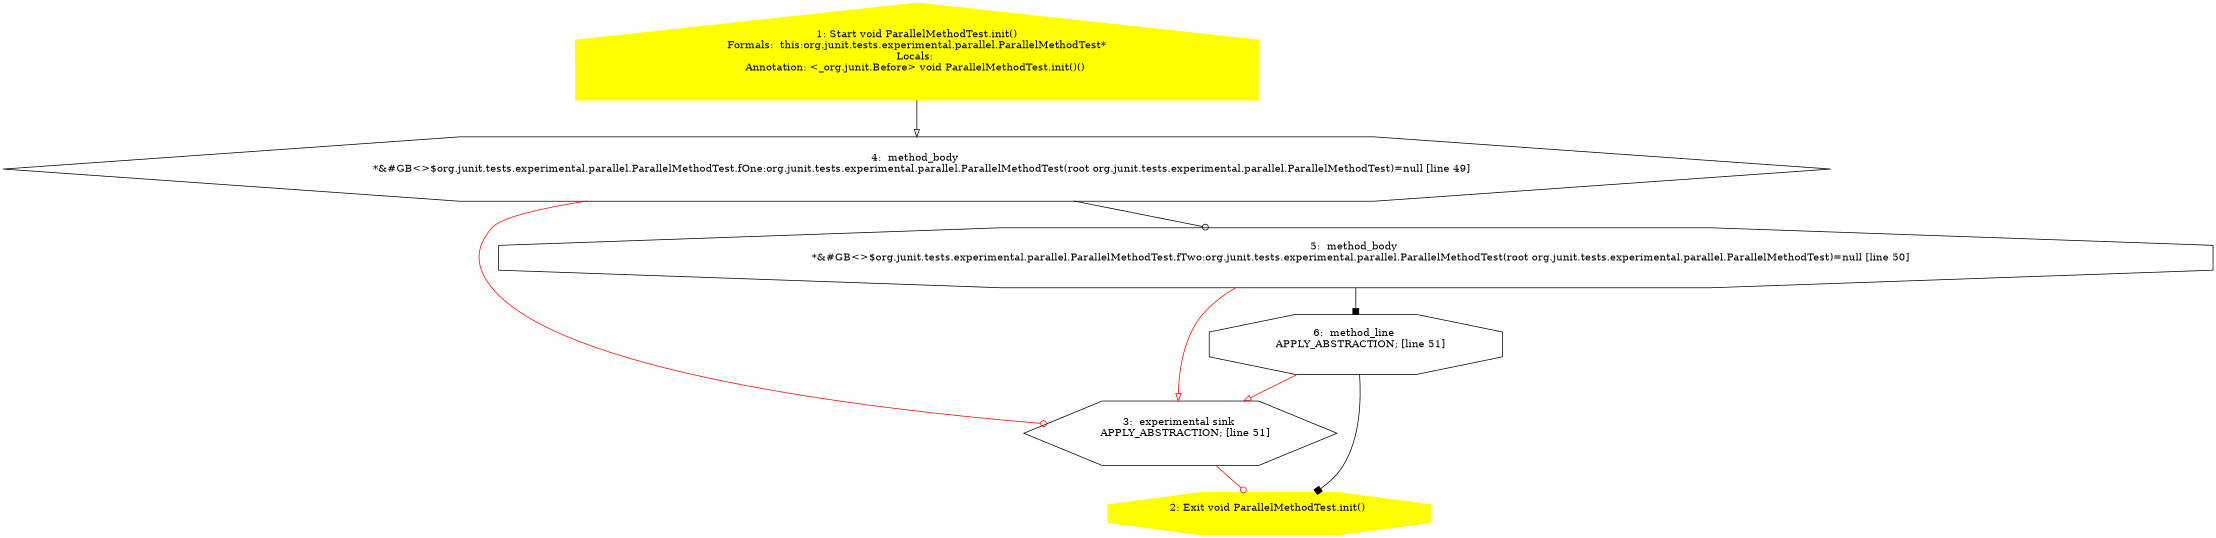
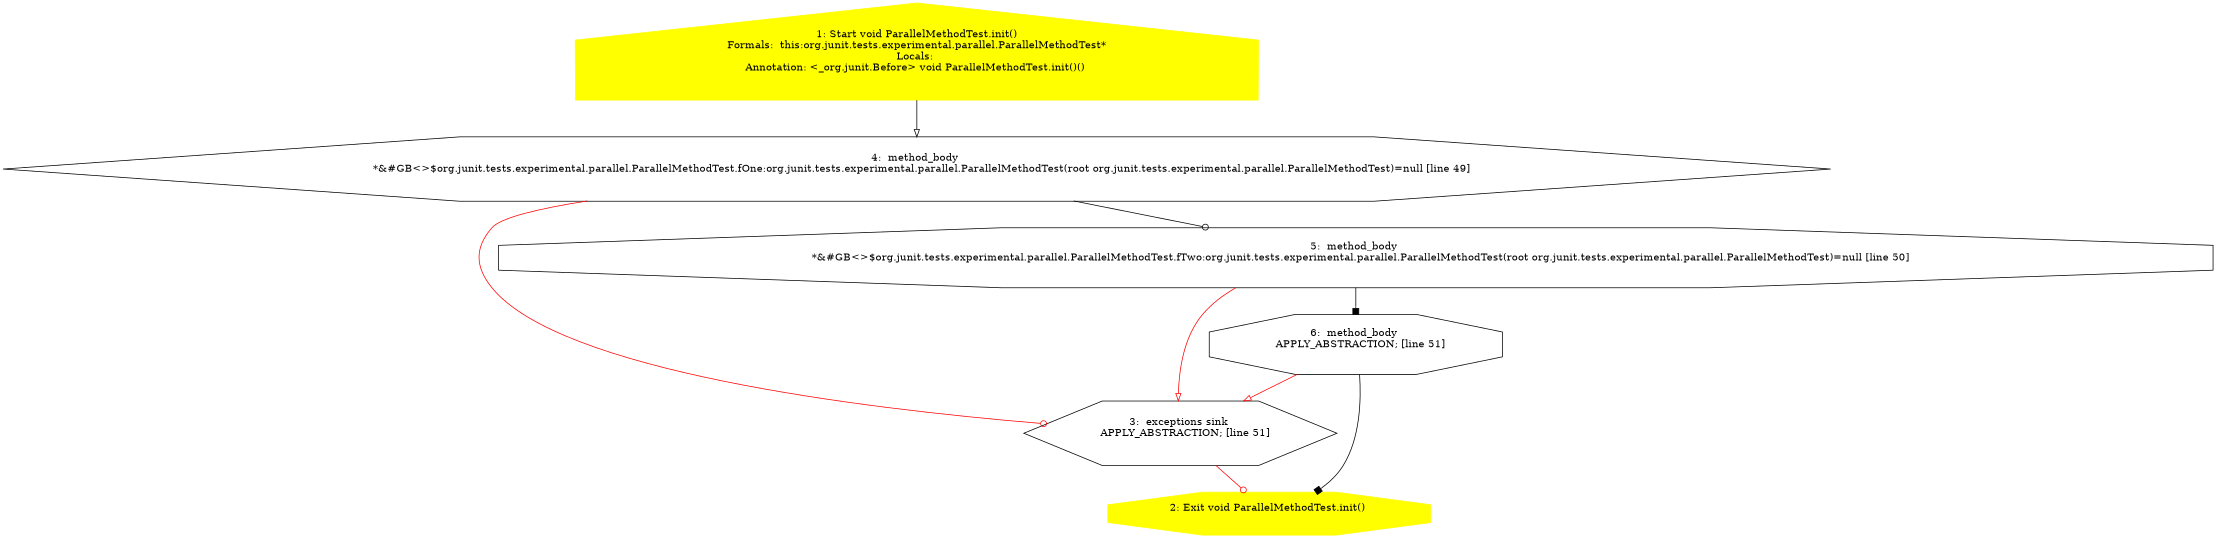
(1356, 344) -> (1356, 344)
(1180, 433) -> (1180, 433)
